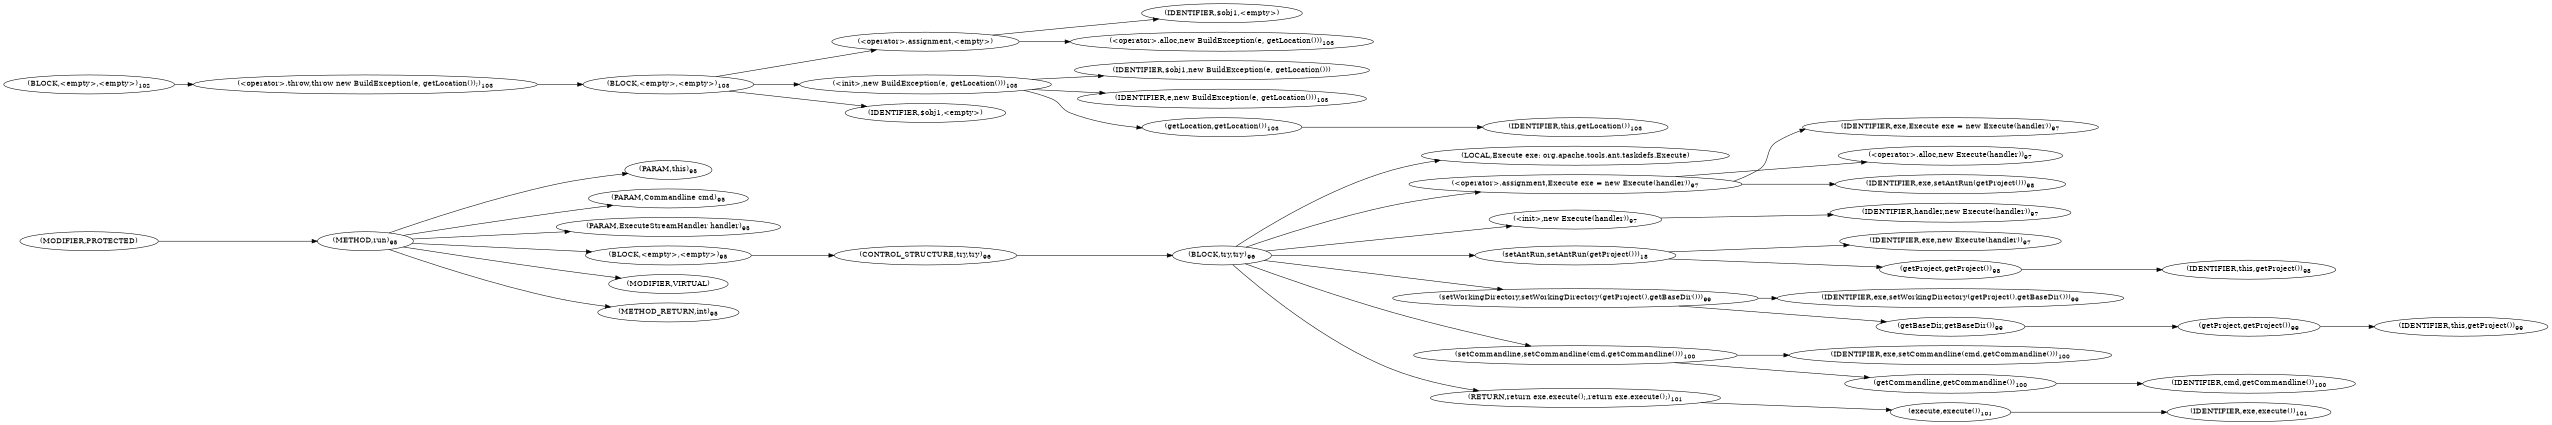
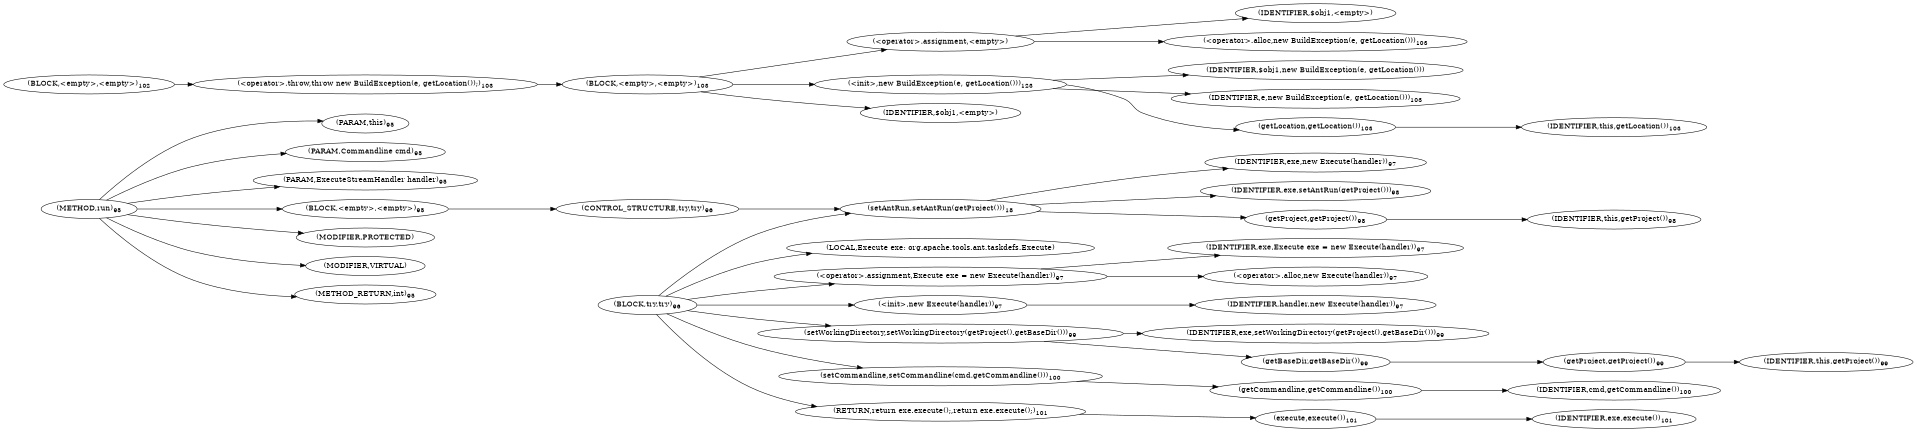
(1012, 84) -> (1027, 84)
(1786, 184) -> (1120, 200)
(235, 241) -> (213, 225)
(1092, 255) -> (787, 209)
(1950, 355) -> none
